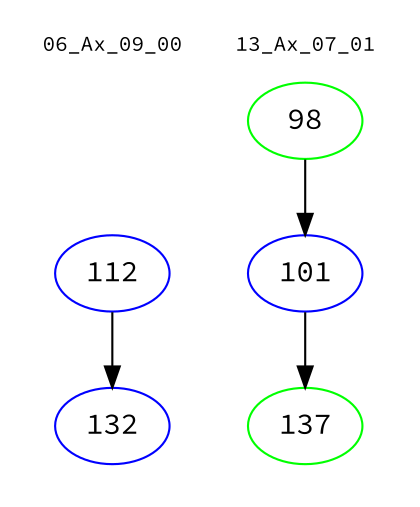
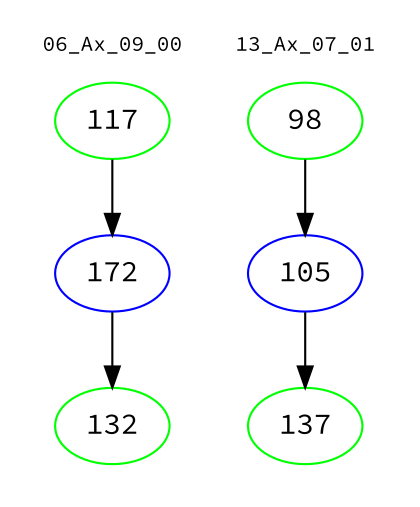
none -> (112, 121)
(112, 273) -> (112, 273)
(305, 273) -> (305, 273)
(112, 426) -> (112, 426)
